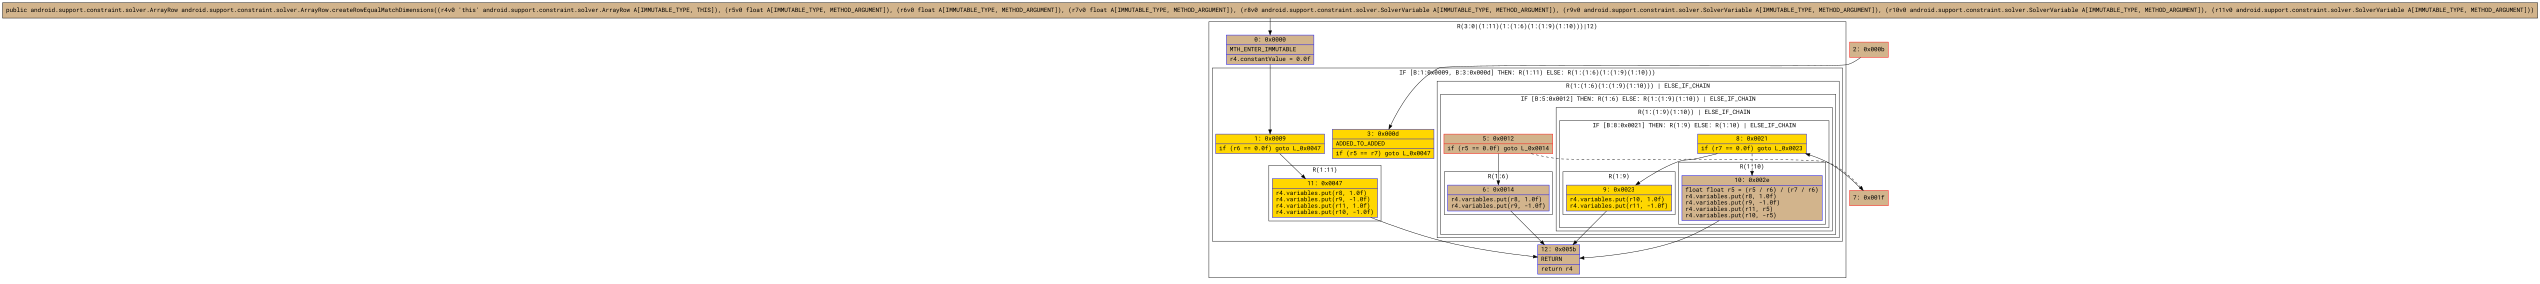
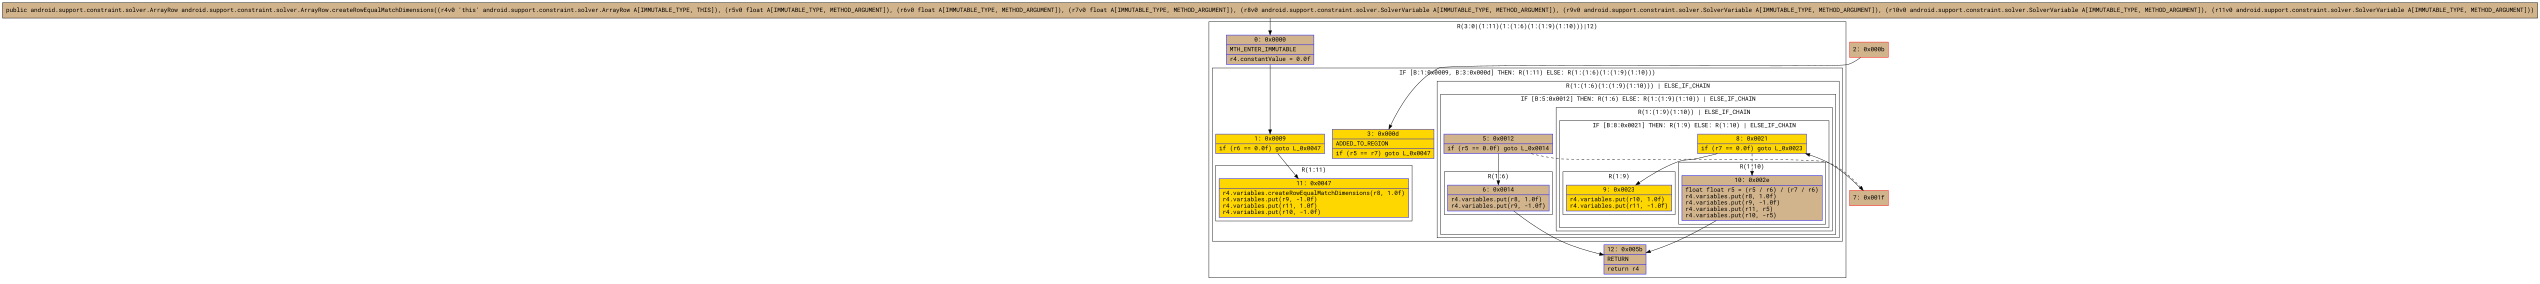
(1360, 144) -> (1362, 144)
(1498, 144) -> (1498, 144)
(1321, 193) -> (1314, 193)
(1593, 225) -> none
(1455, 244) -> none
